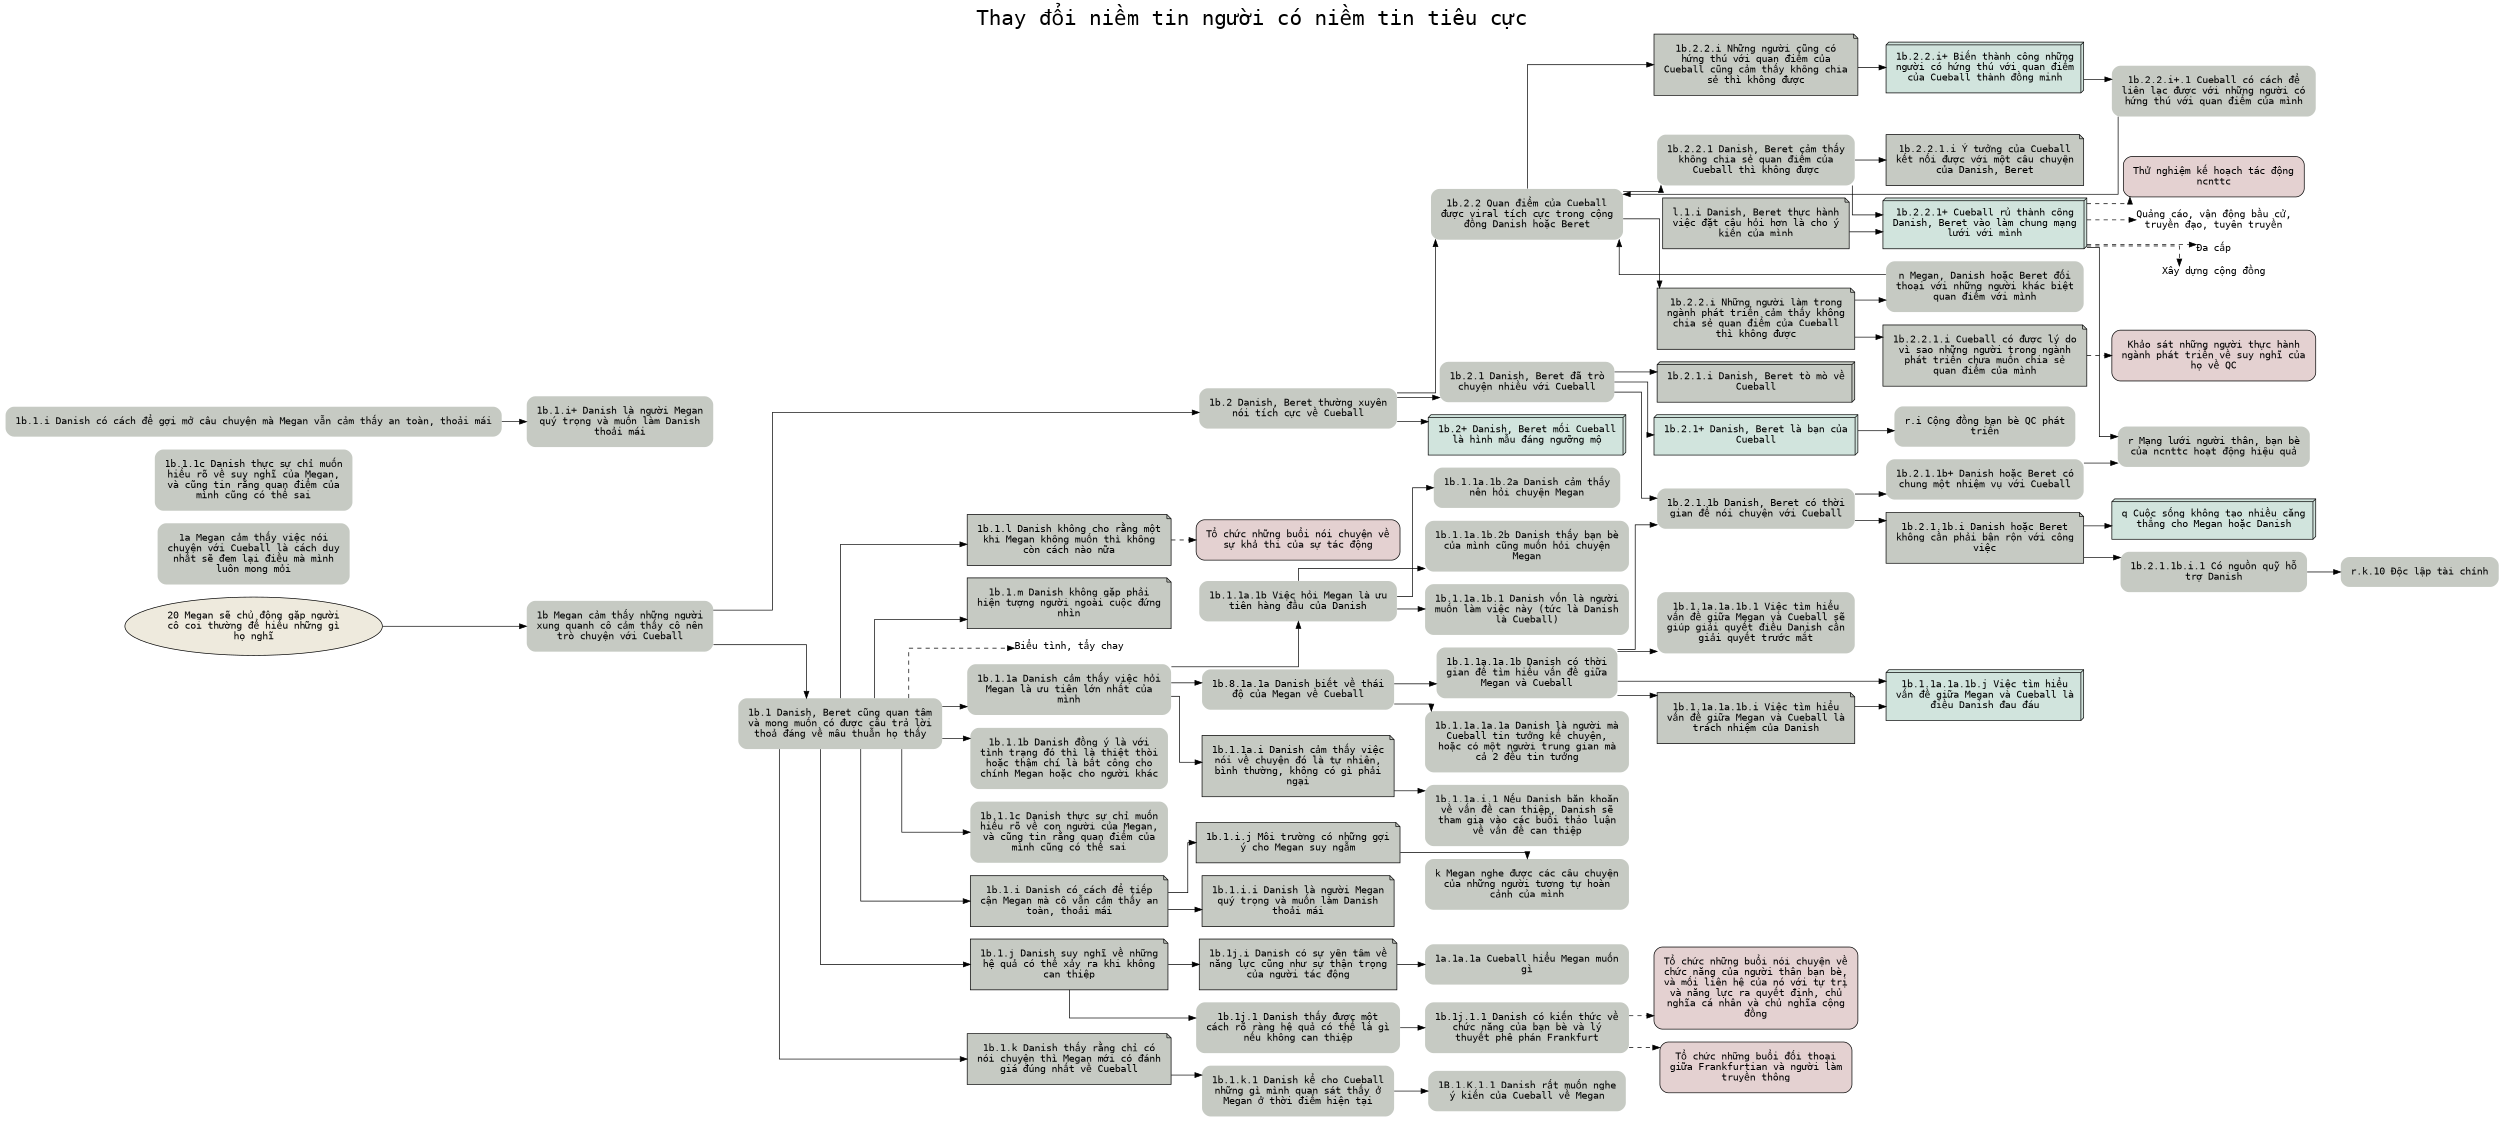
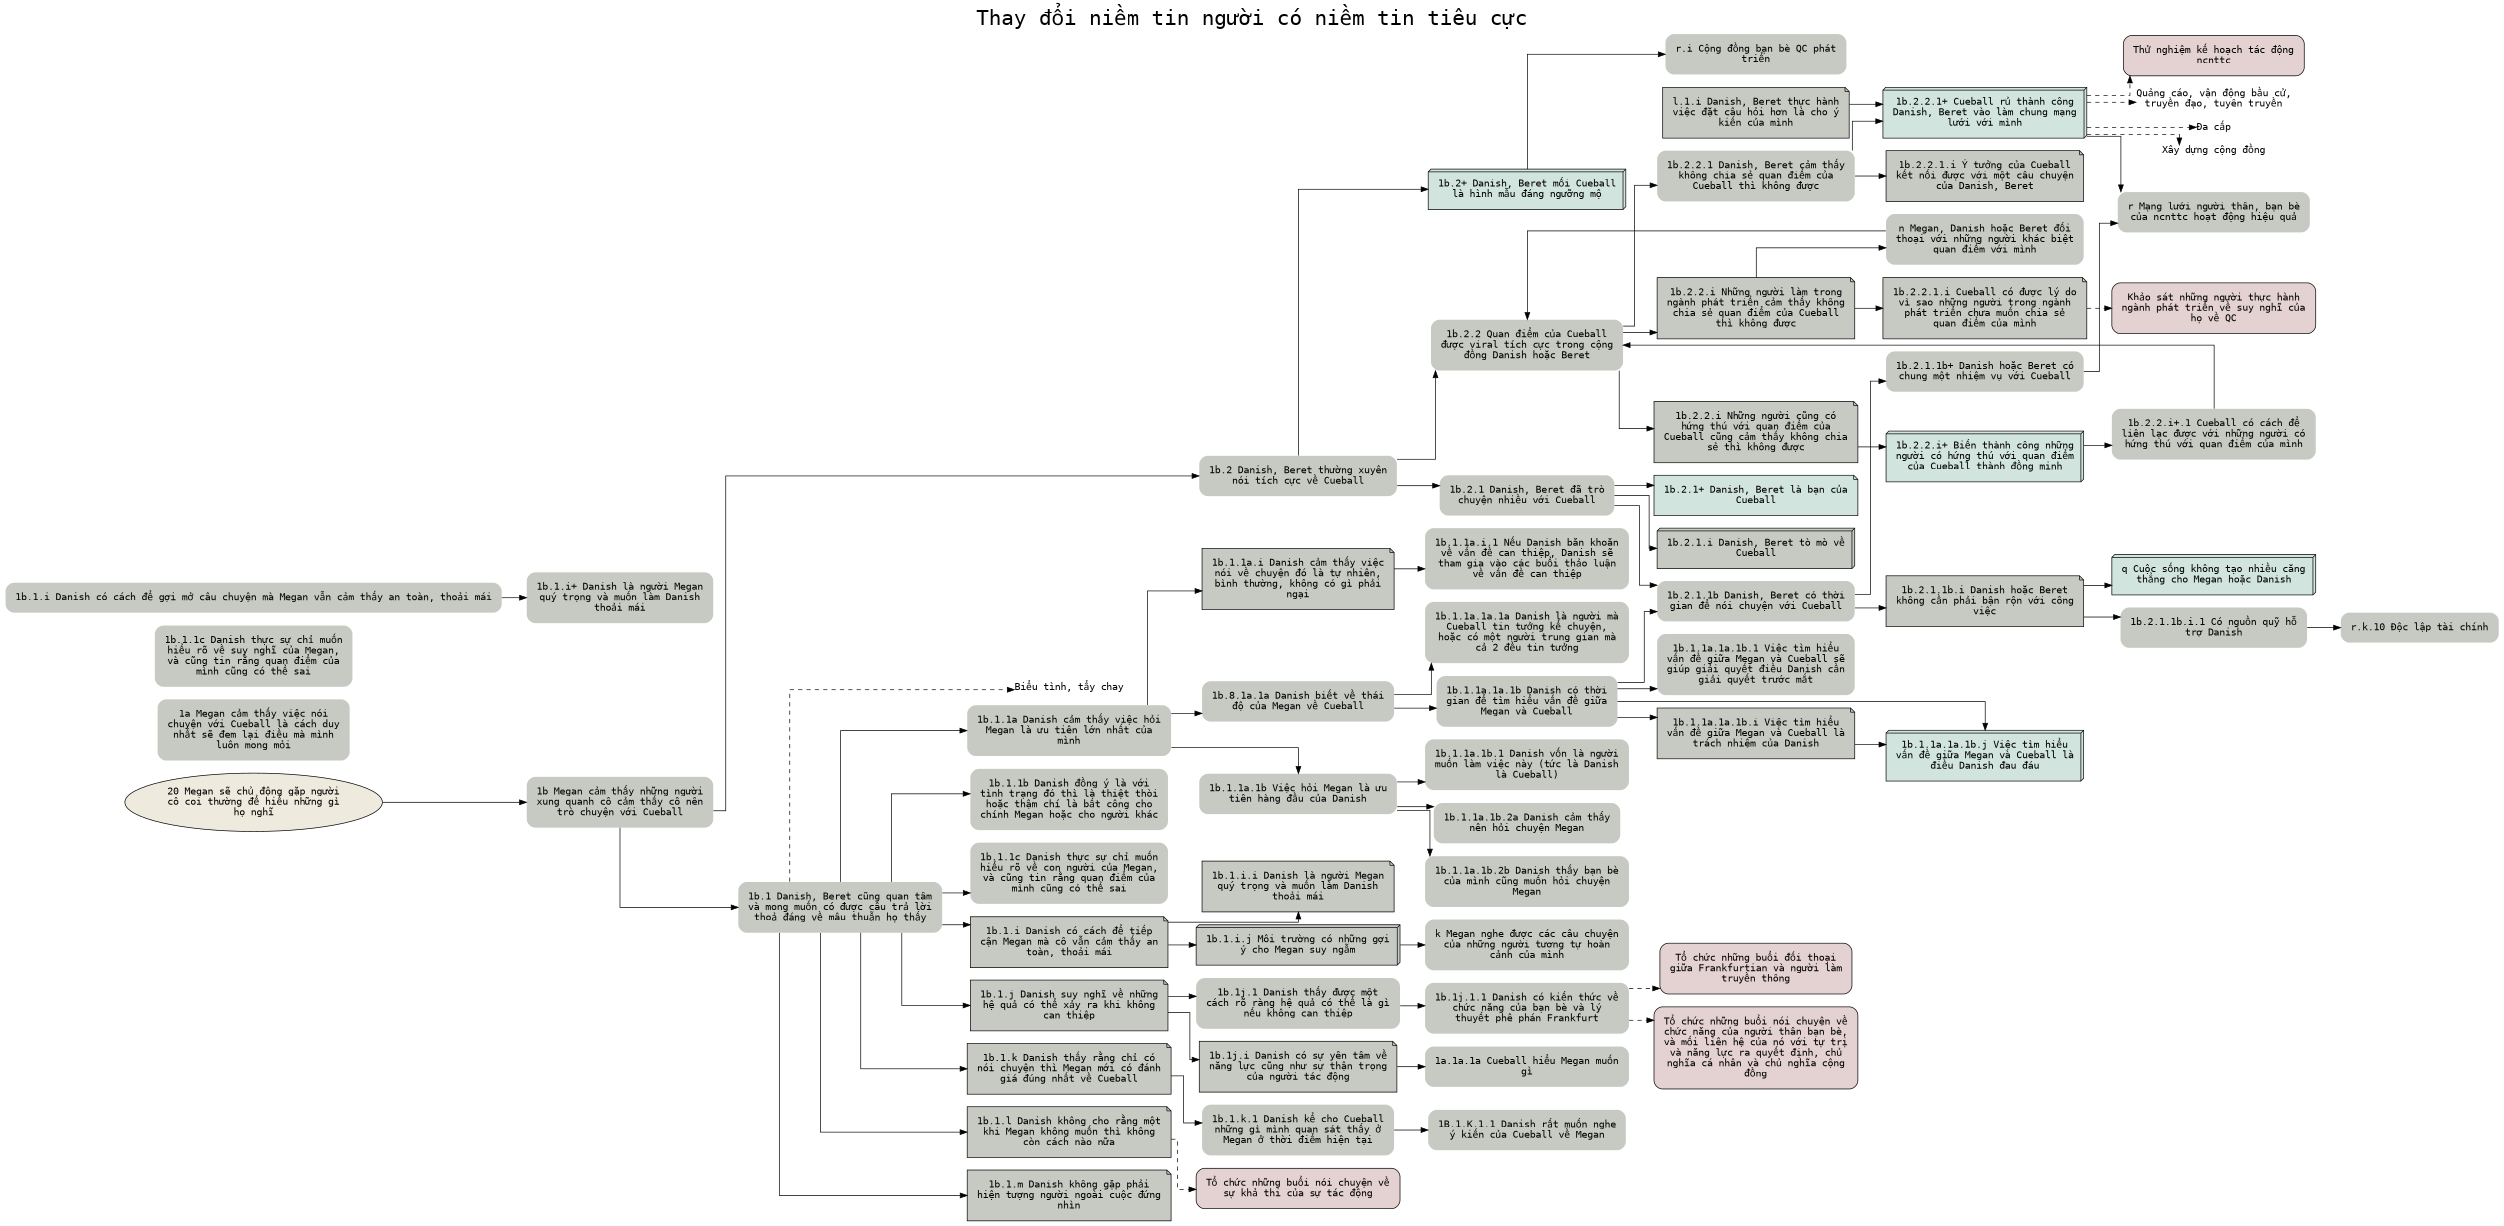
(1873, 431) -> (1535, 54)
(1756, 435) -> (1756, 495)
(1298, 843) -> (1298, 945)
